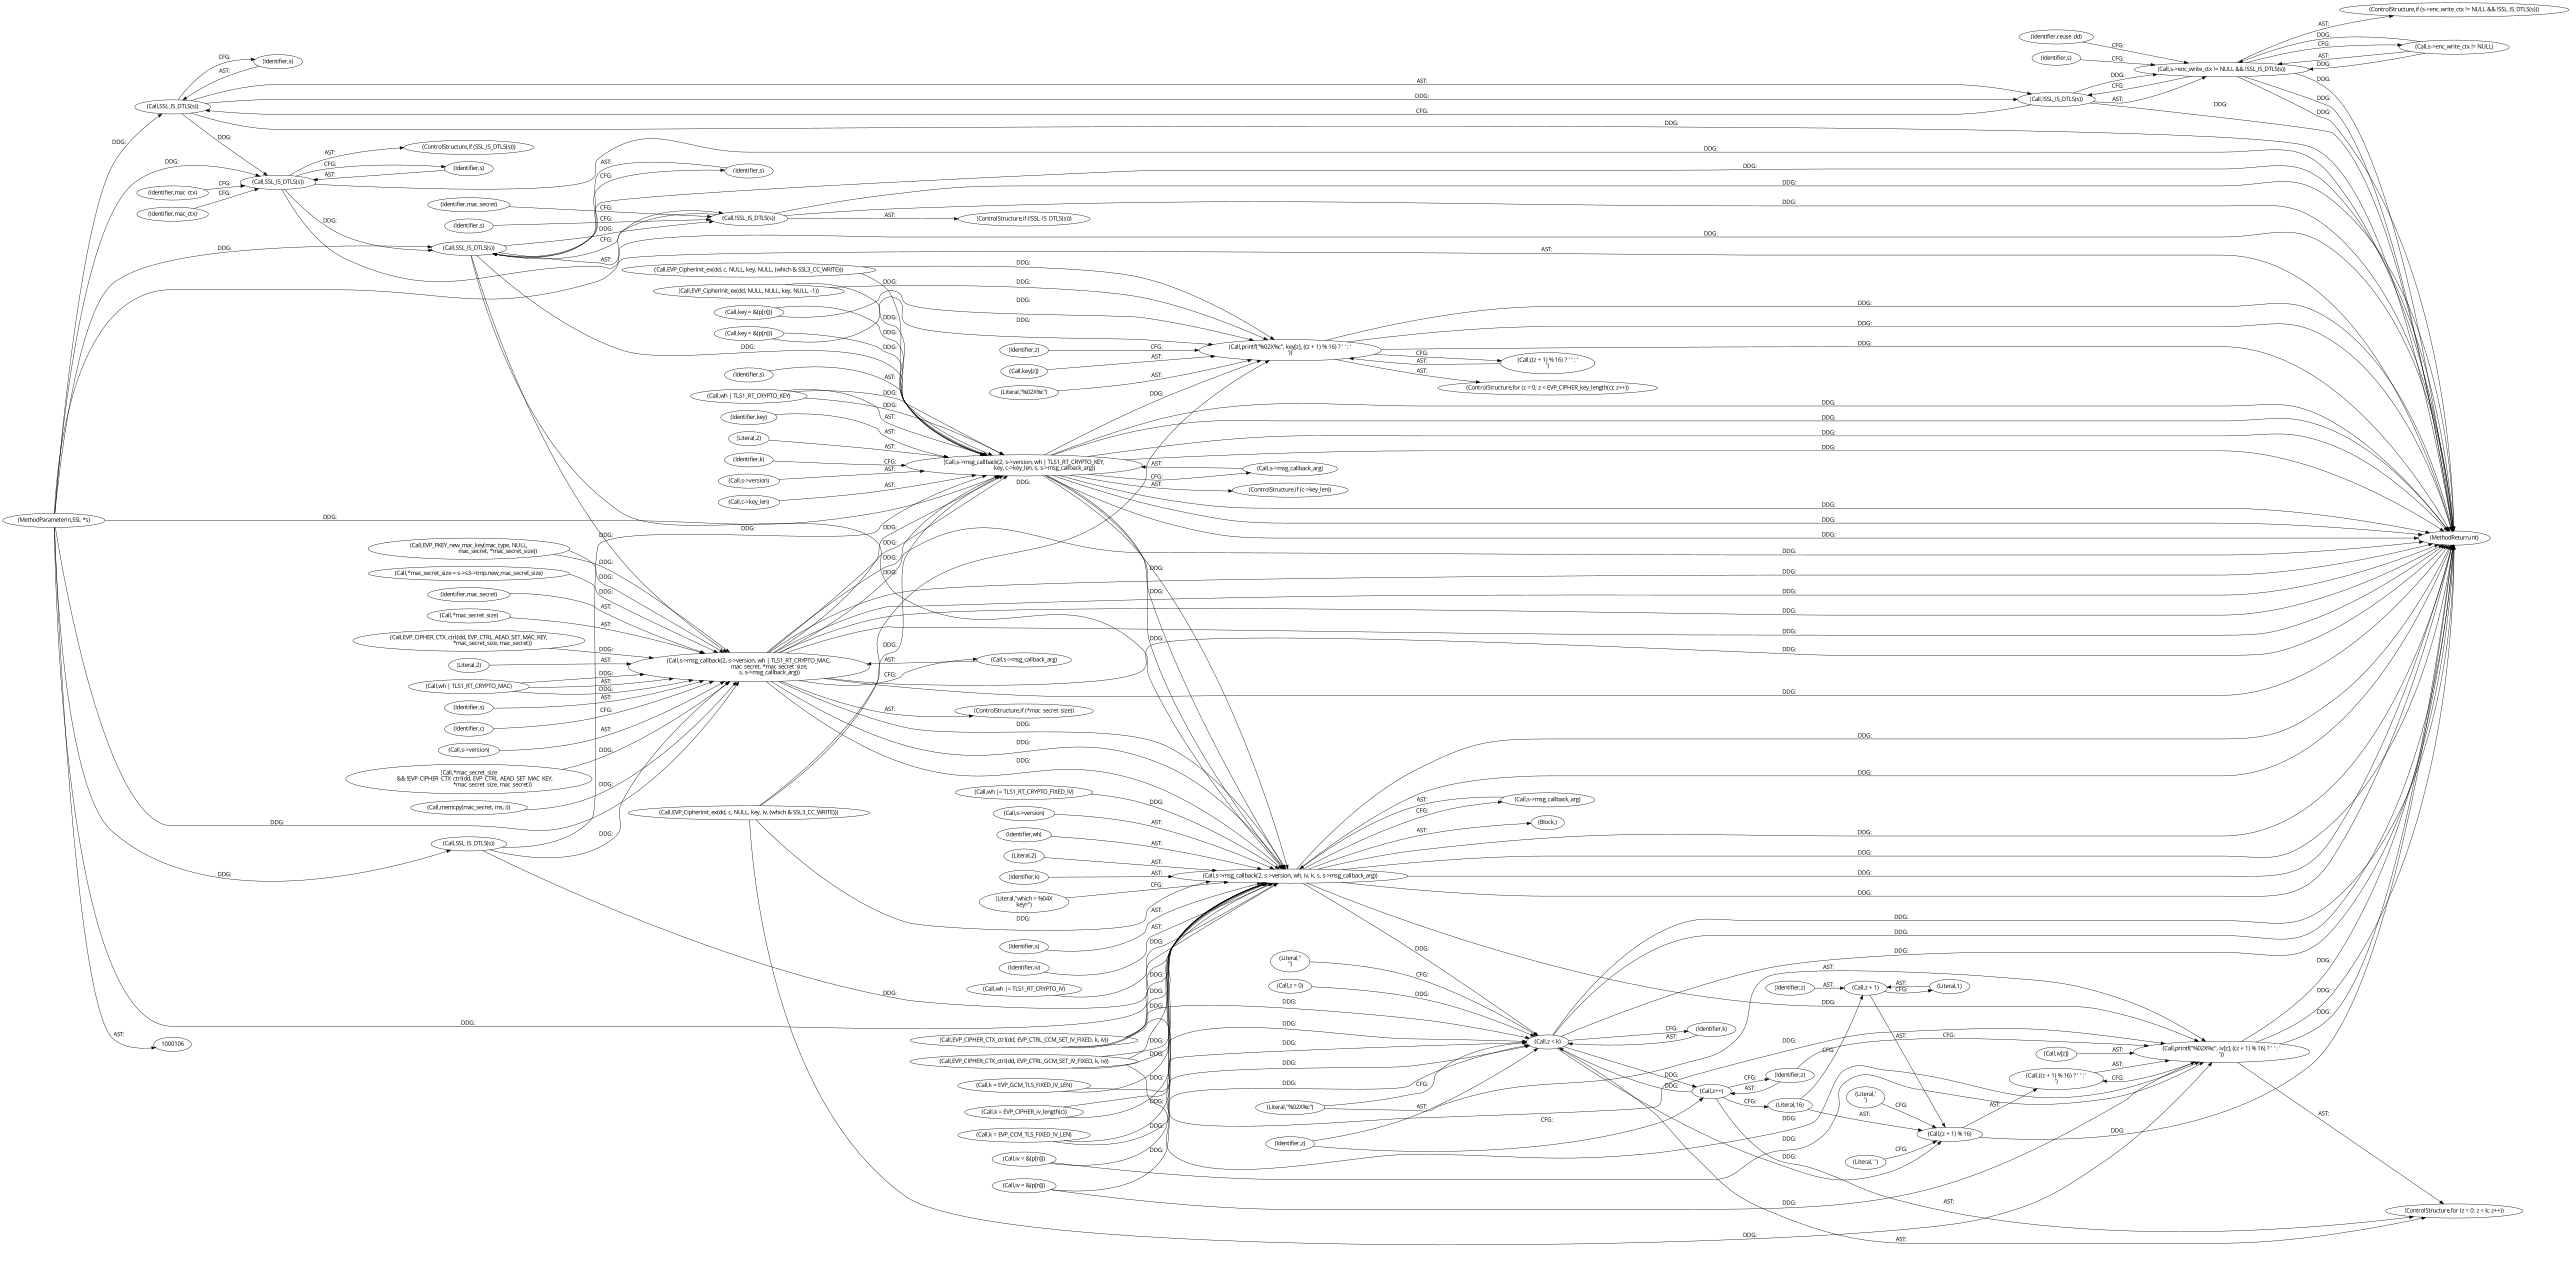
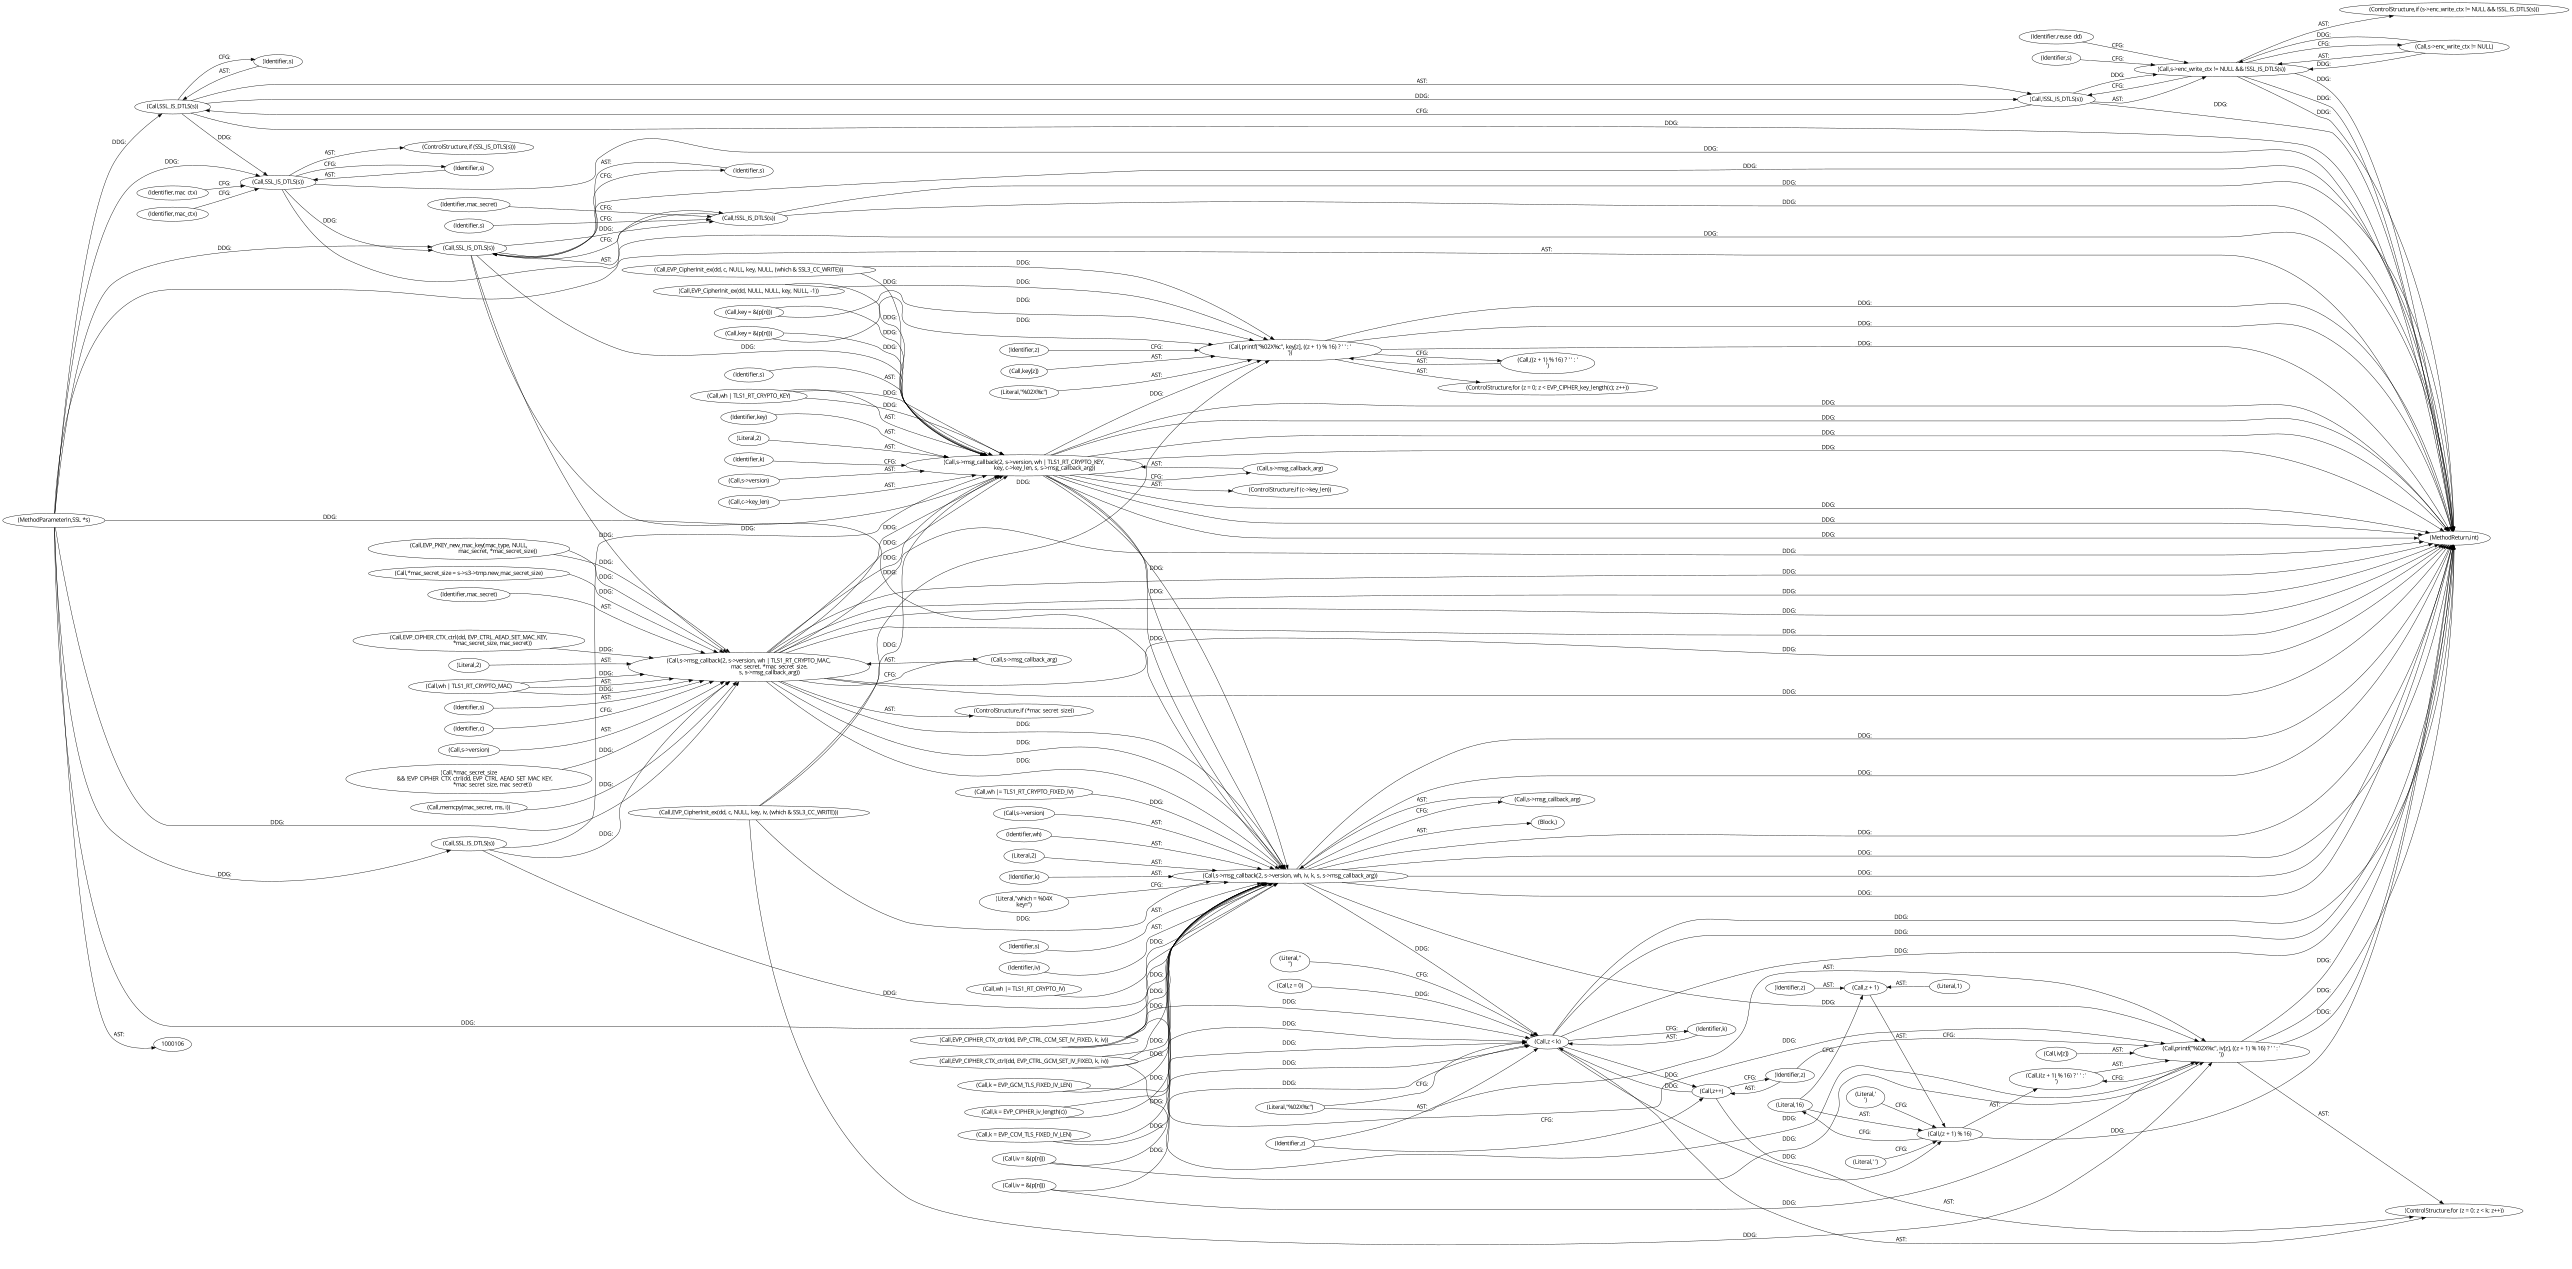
(1024, 219) -> none
(469, 616) -> none
(1906, 993) -> none
(1743, 1105) -> (1861, 1139)
